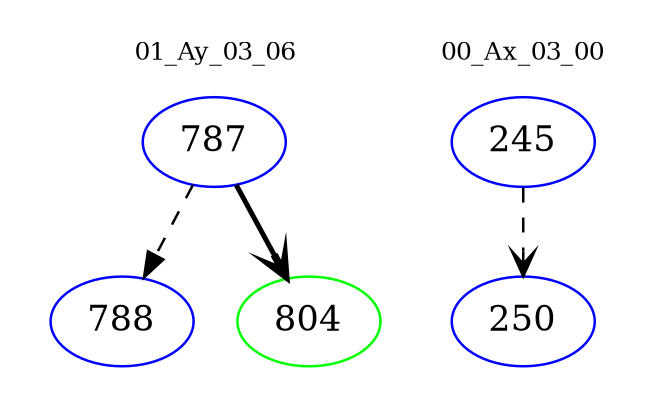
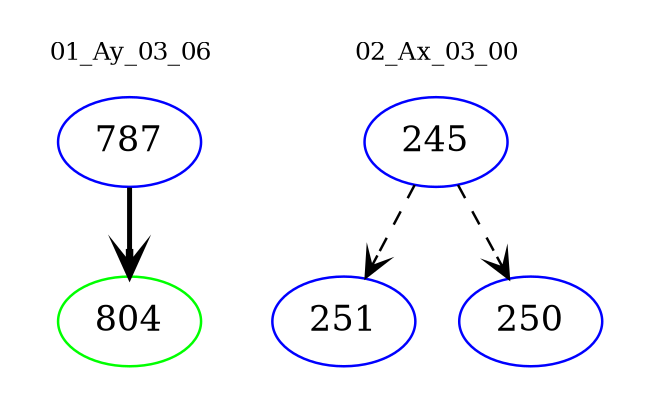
(523, 54) -> (437, 54)
(122, 321) -> none
none -> (344, 321)
